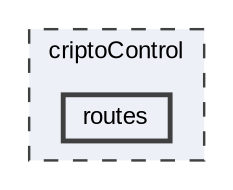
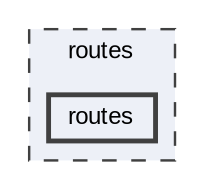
(117, 52) -> (102, 52)
